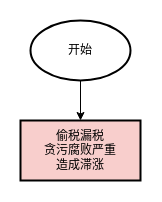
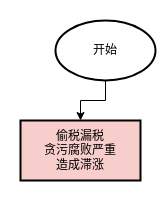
(81, 51) -> (106, 51)
